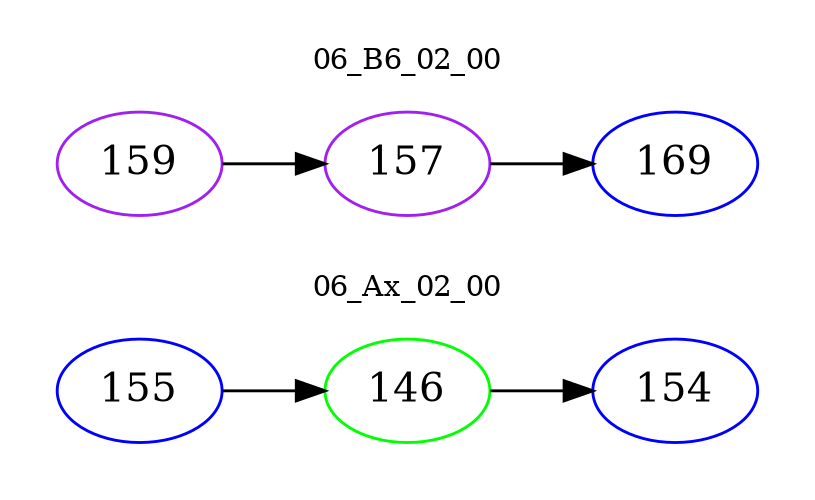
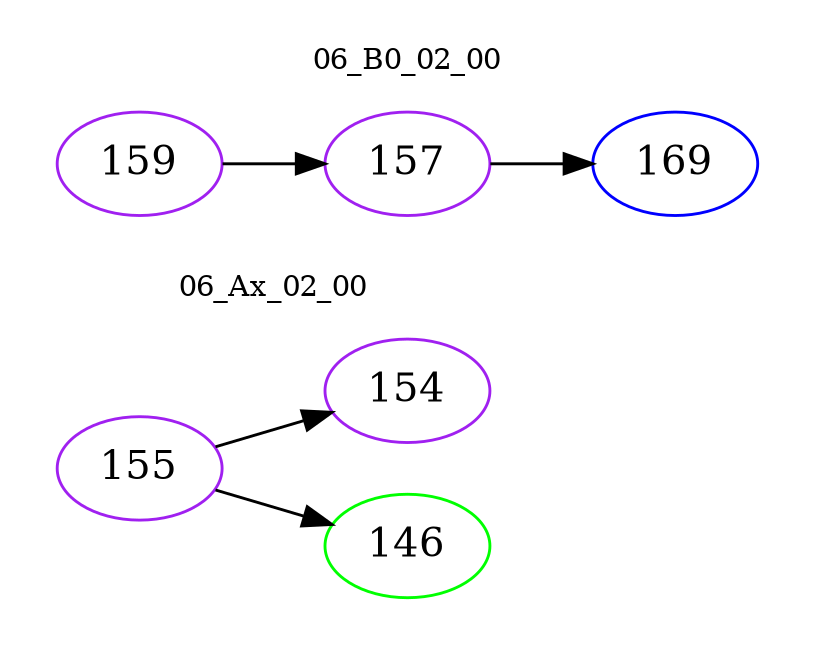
(407, 62) -> (407, 62)
(140, 391) -> (140, 468)
(527, 391) -> (260, 434)
(675, 391) -> (407, 391)
